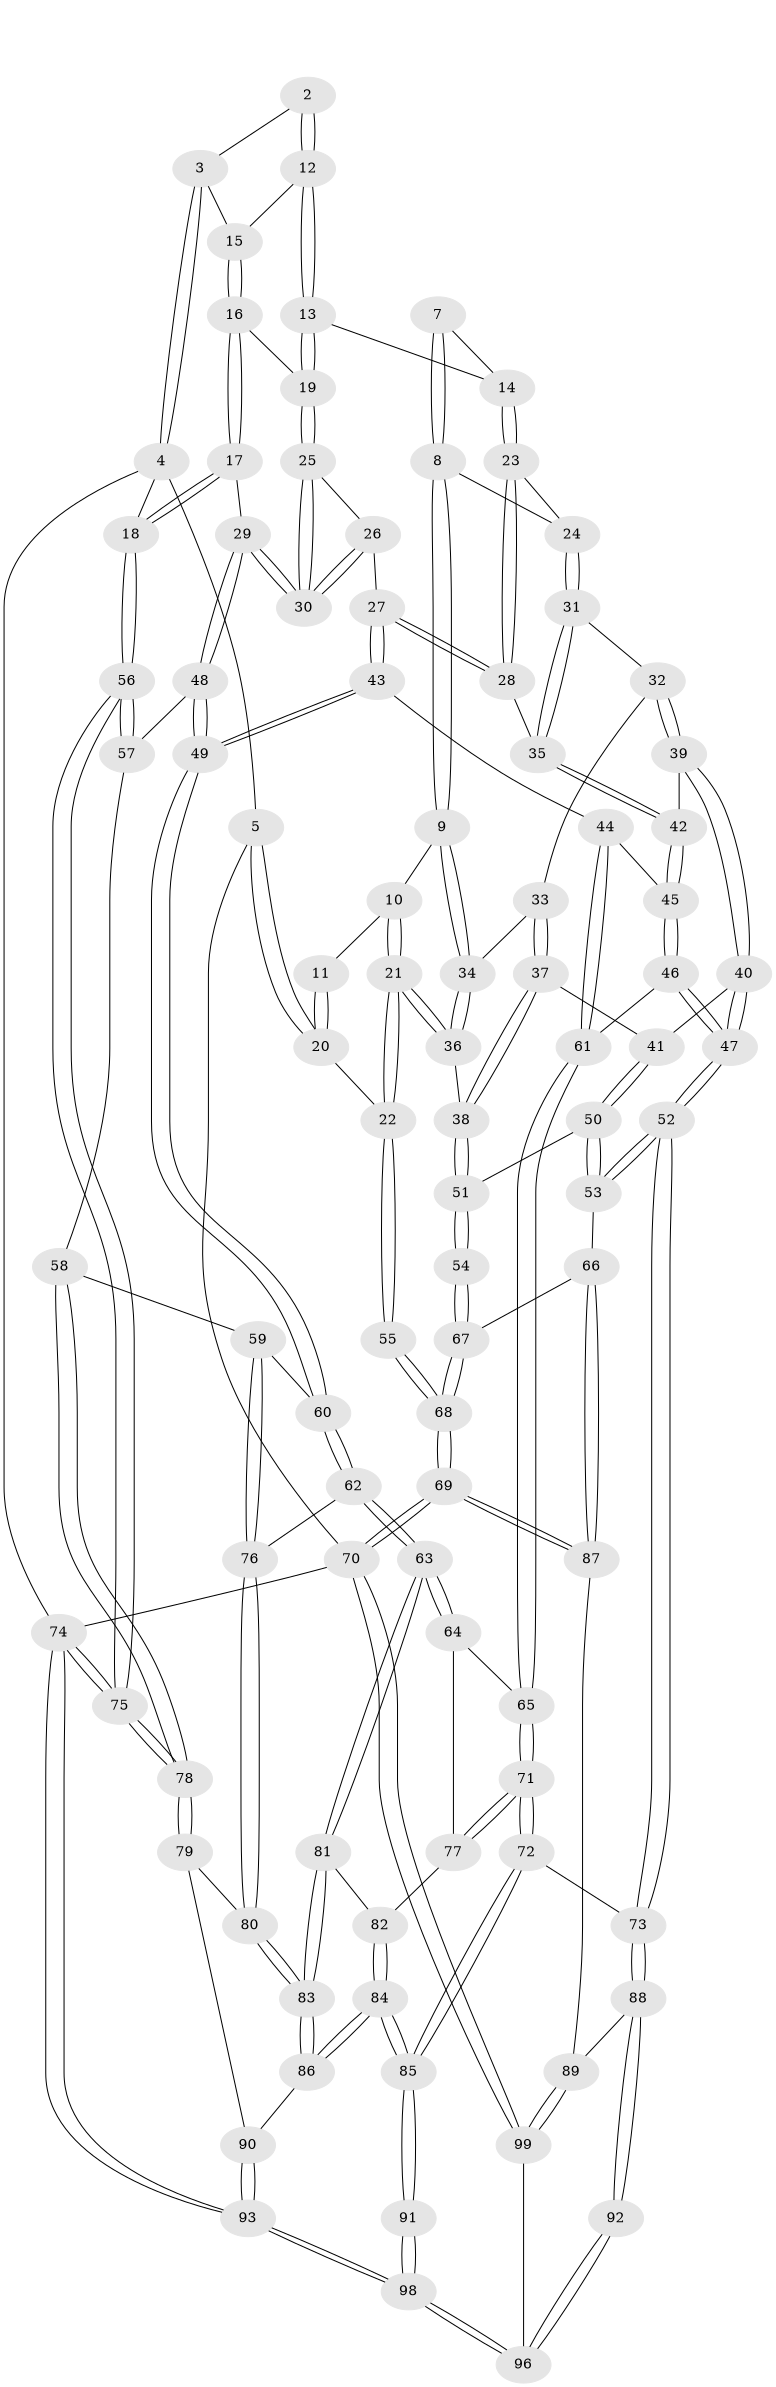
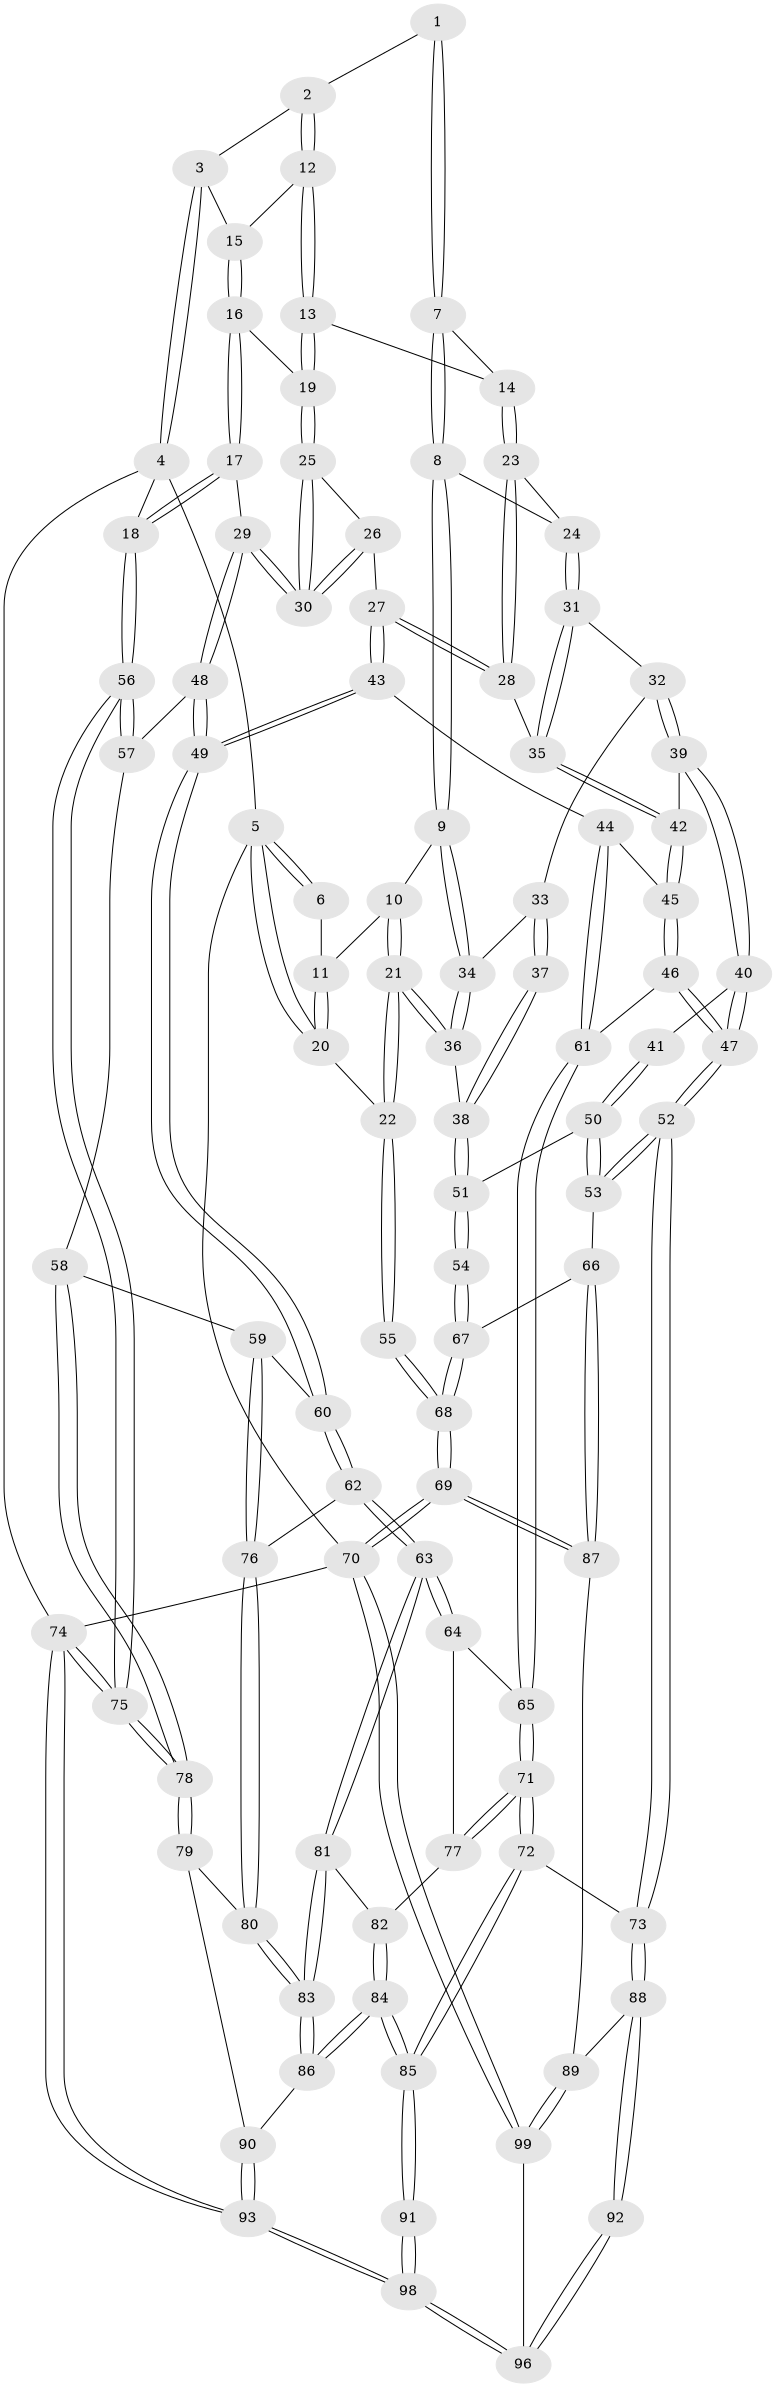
none -> (438, 22)
none -> (321, 901)
(599, 1011) -> none
